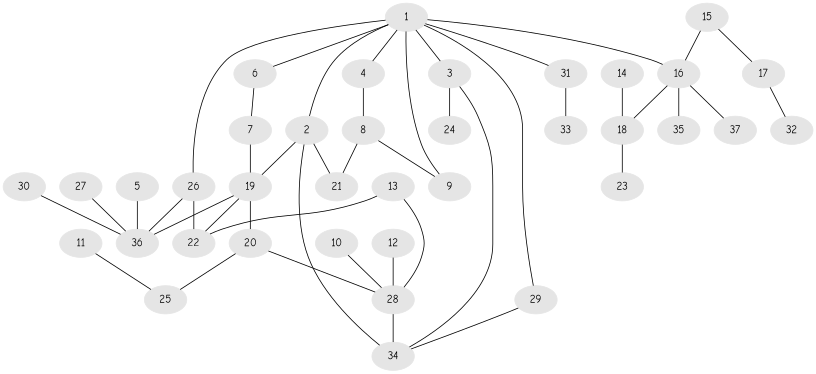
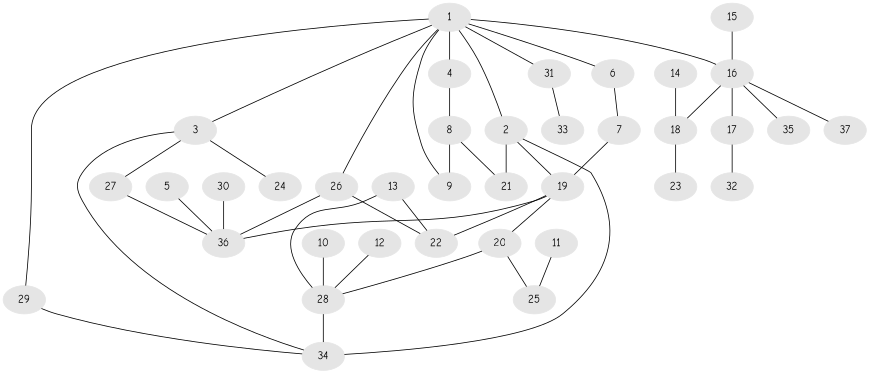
(735, 45) -> (732, 102)
none -> (153, 159)
